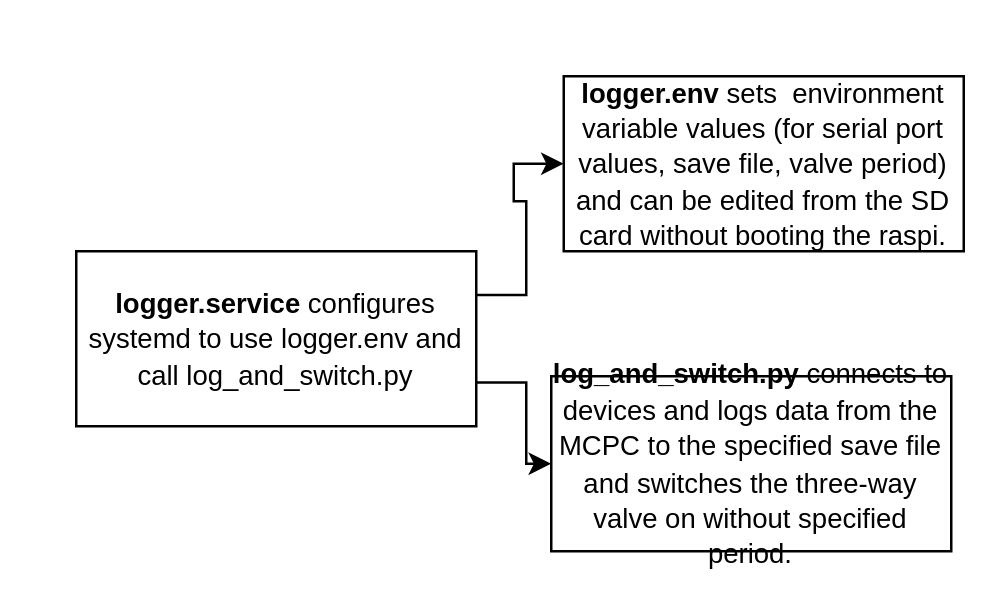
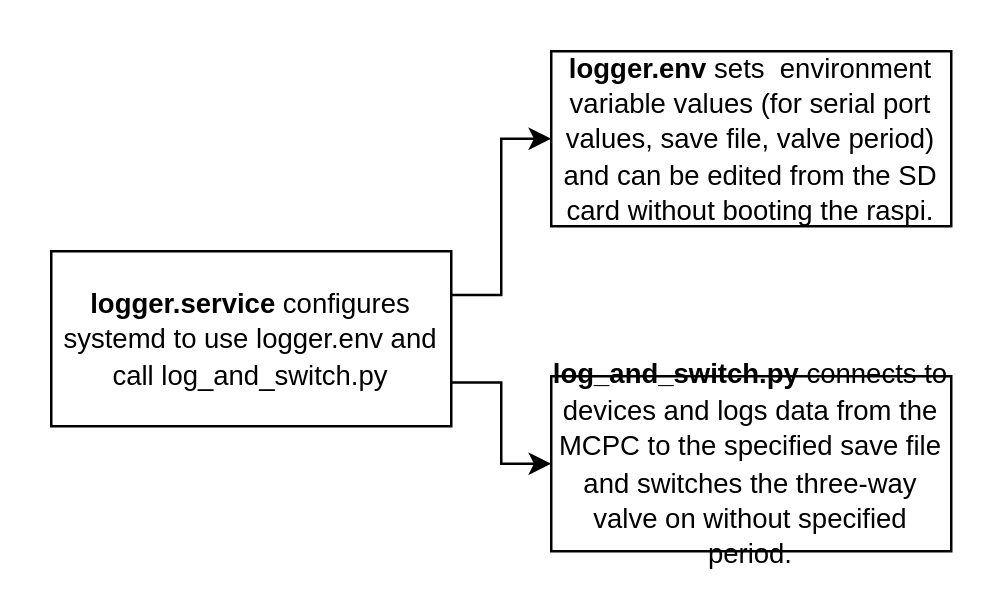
(764, 164) -> (751, 139)
(276, 339) -> (251, 339)
